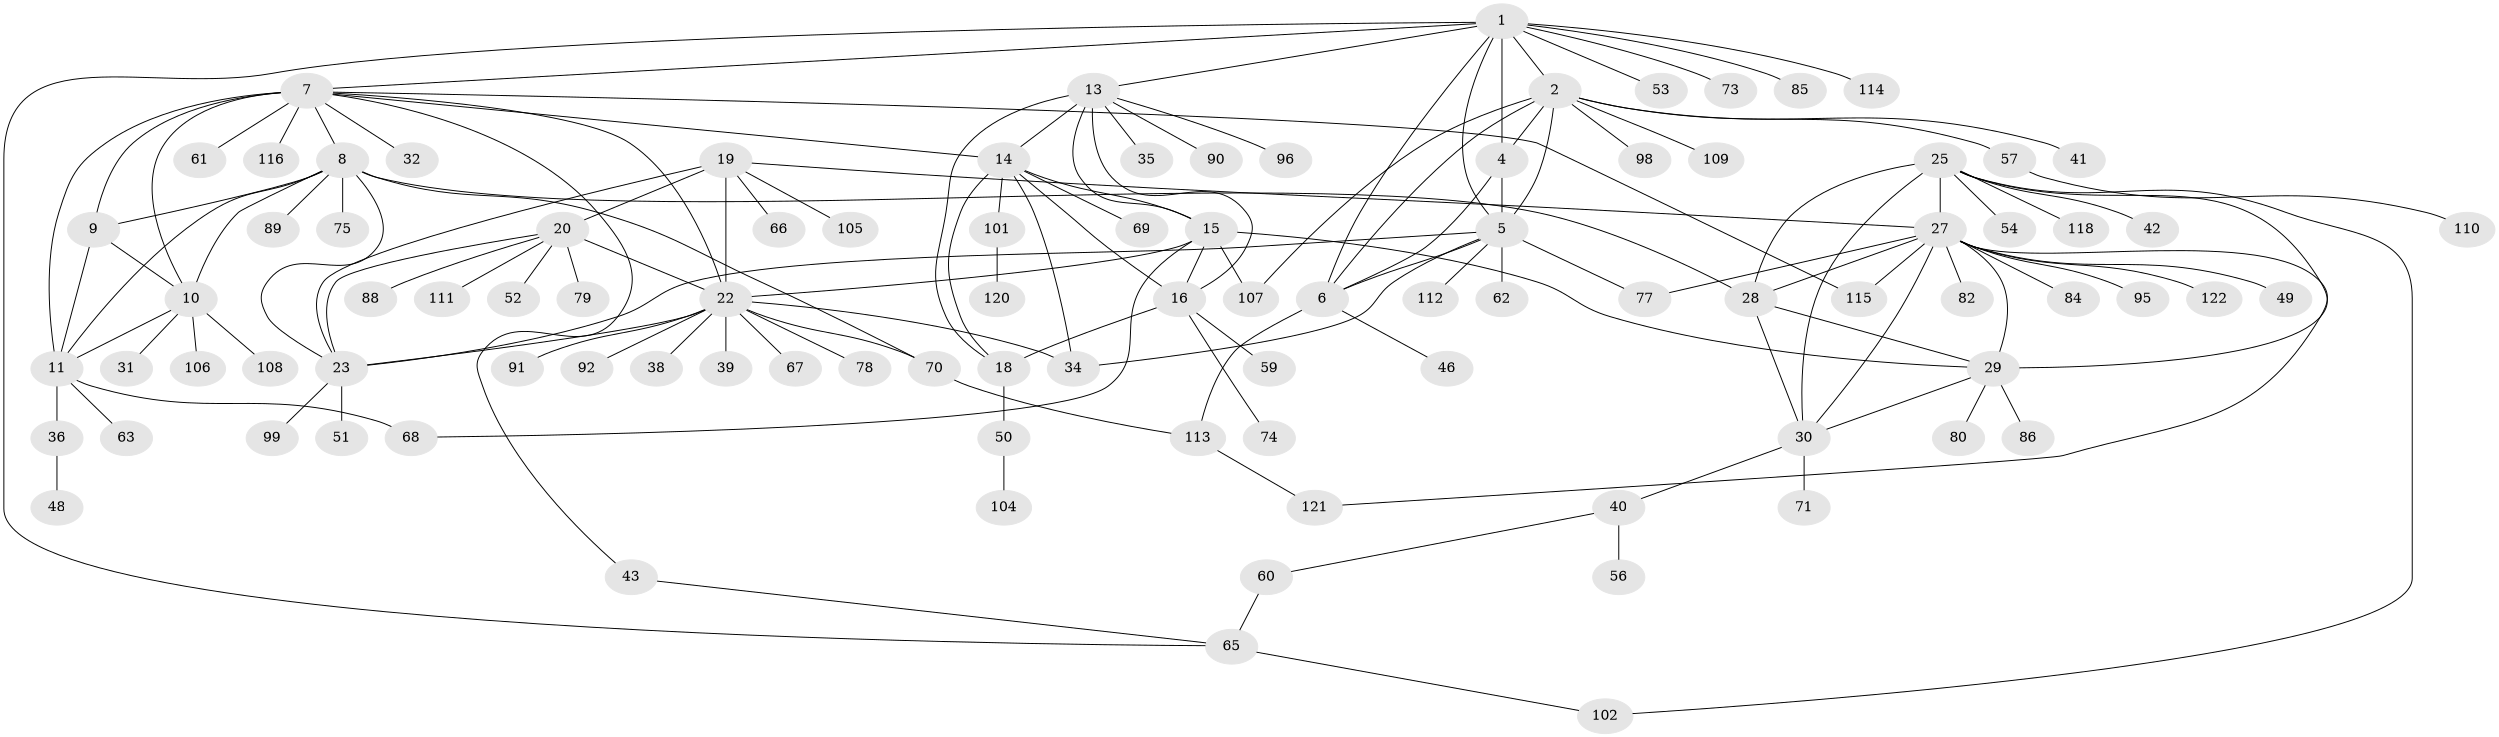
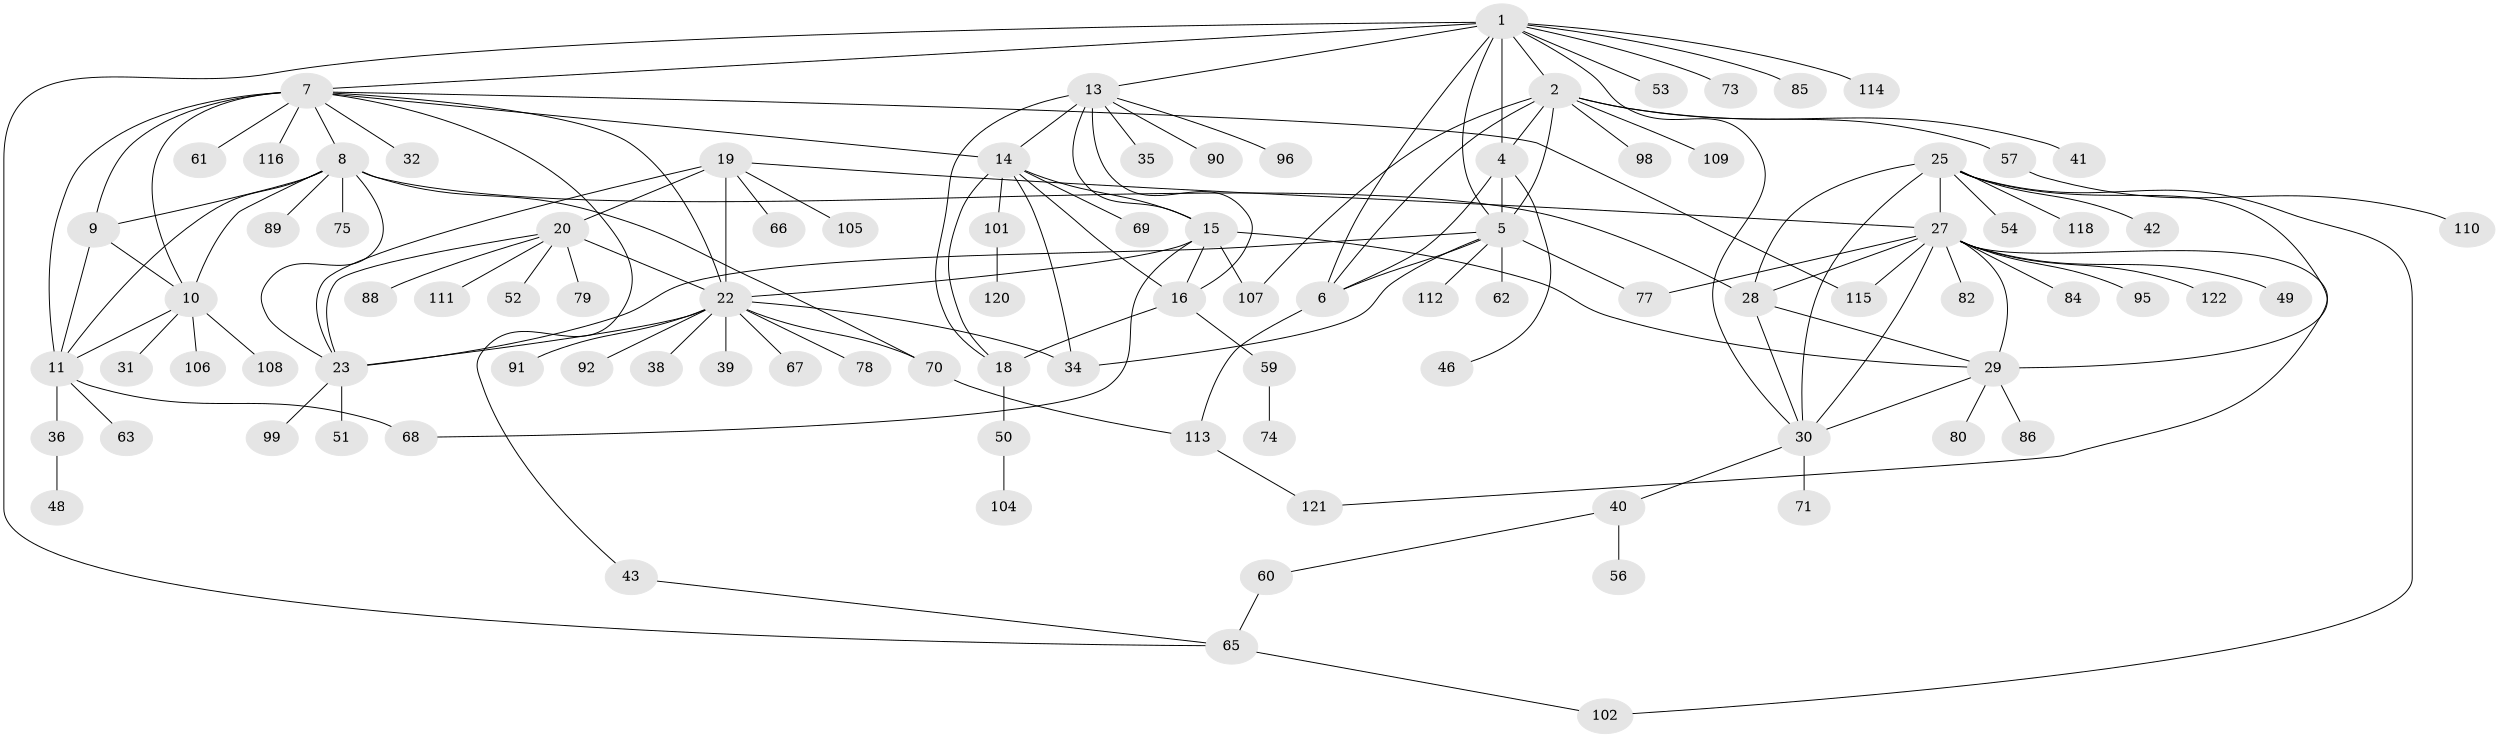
none -> (1764, 168)
(1385, 334) -> (1550, 278)
(1227, 375) -> (1269, 404)
